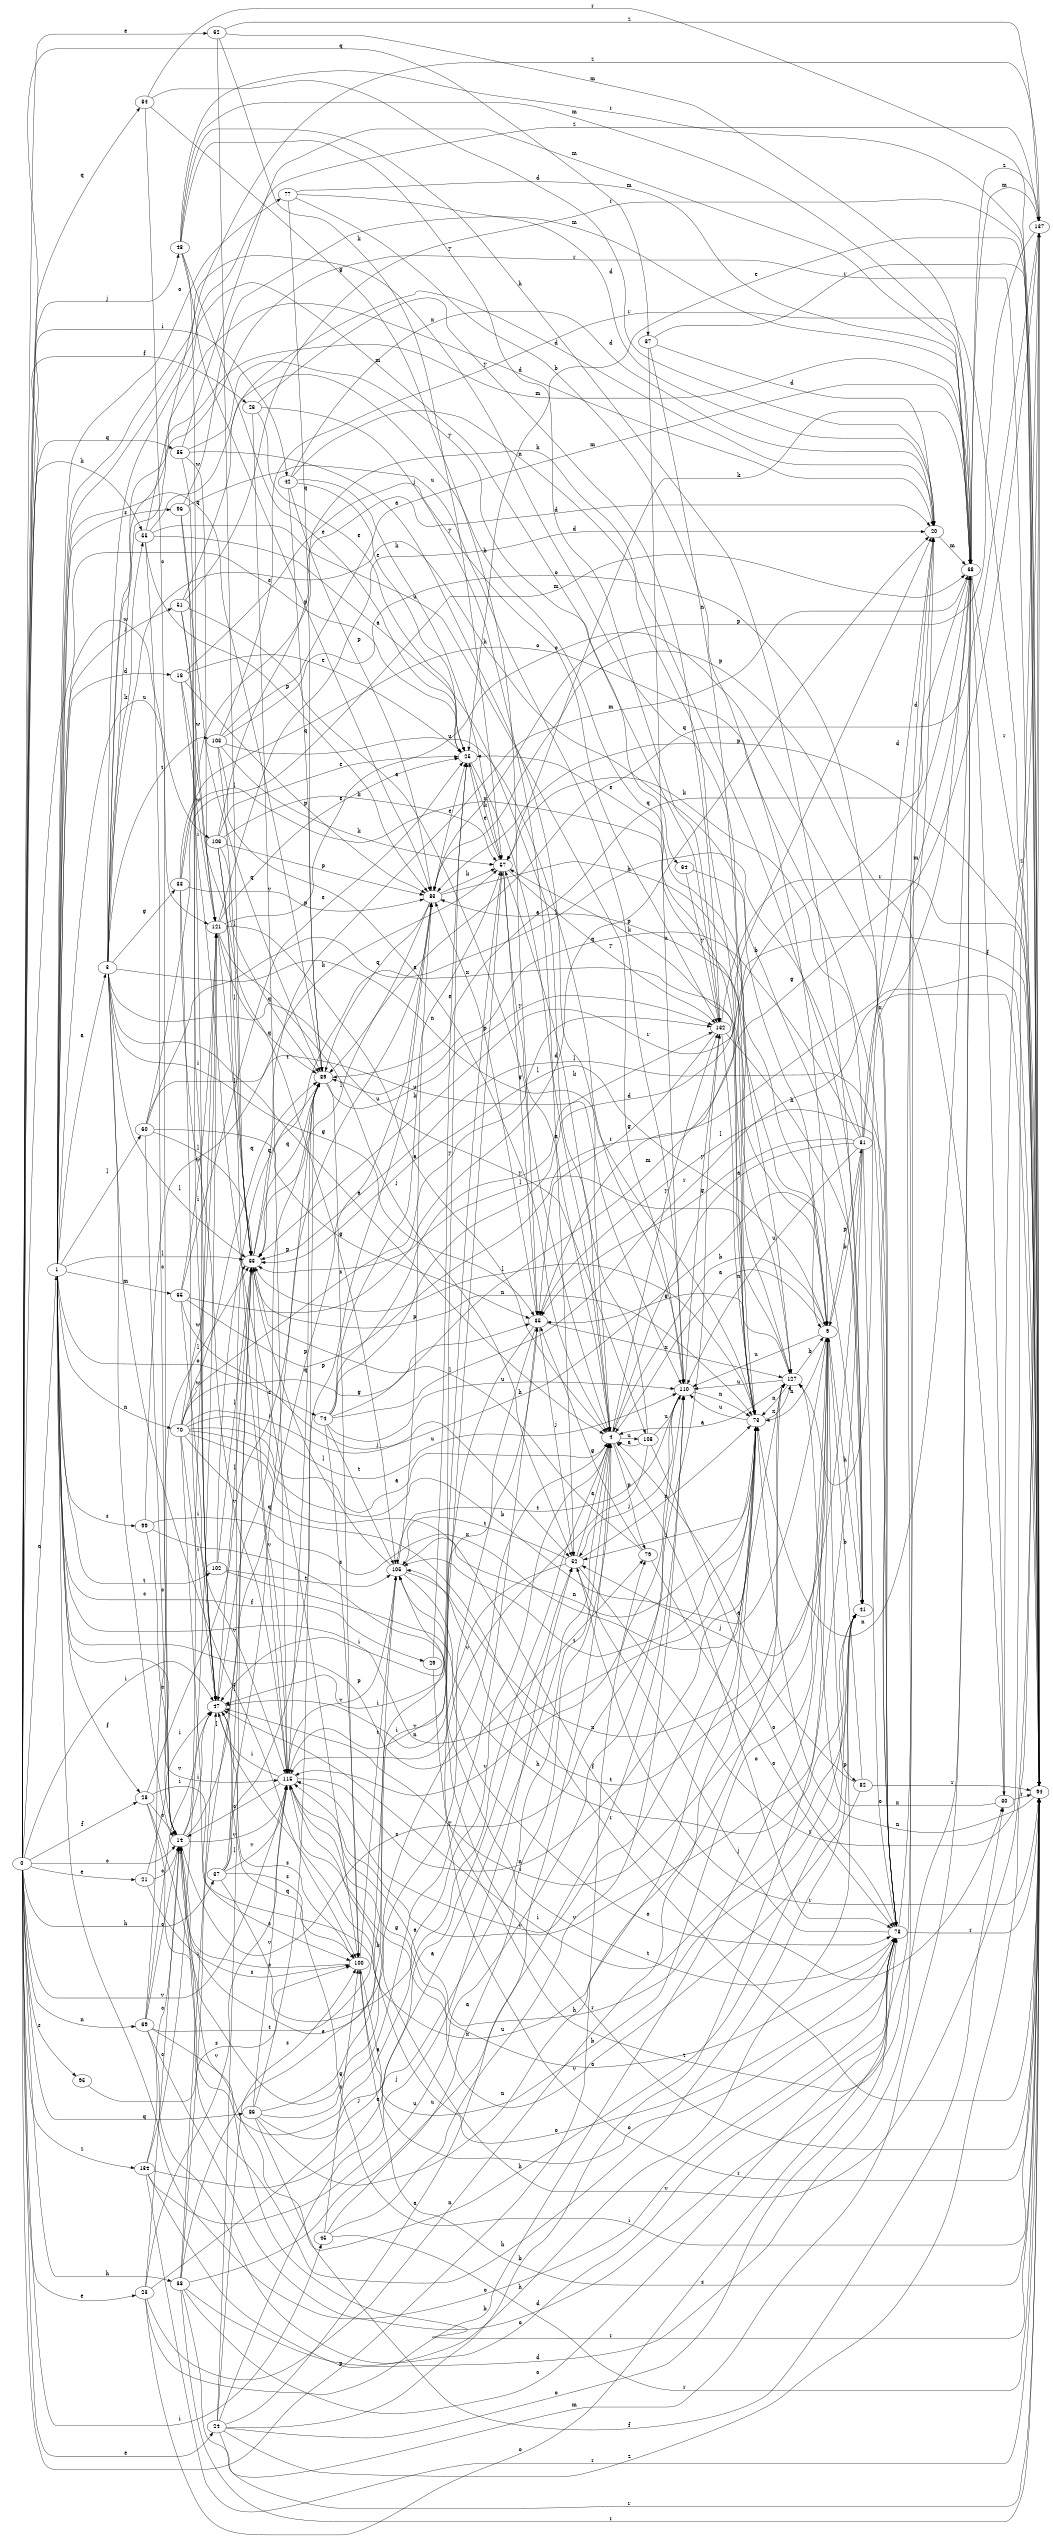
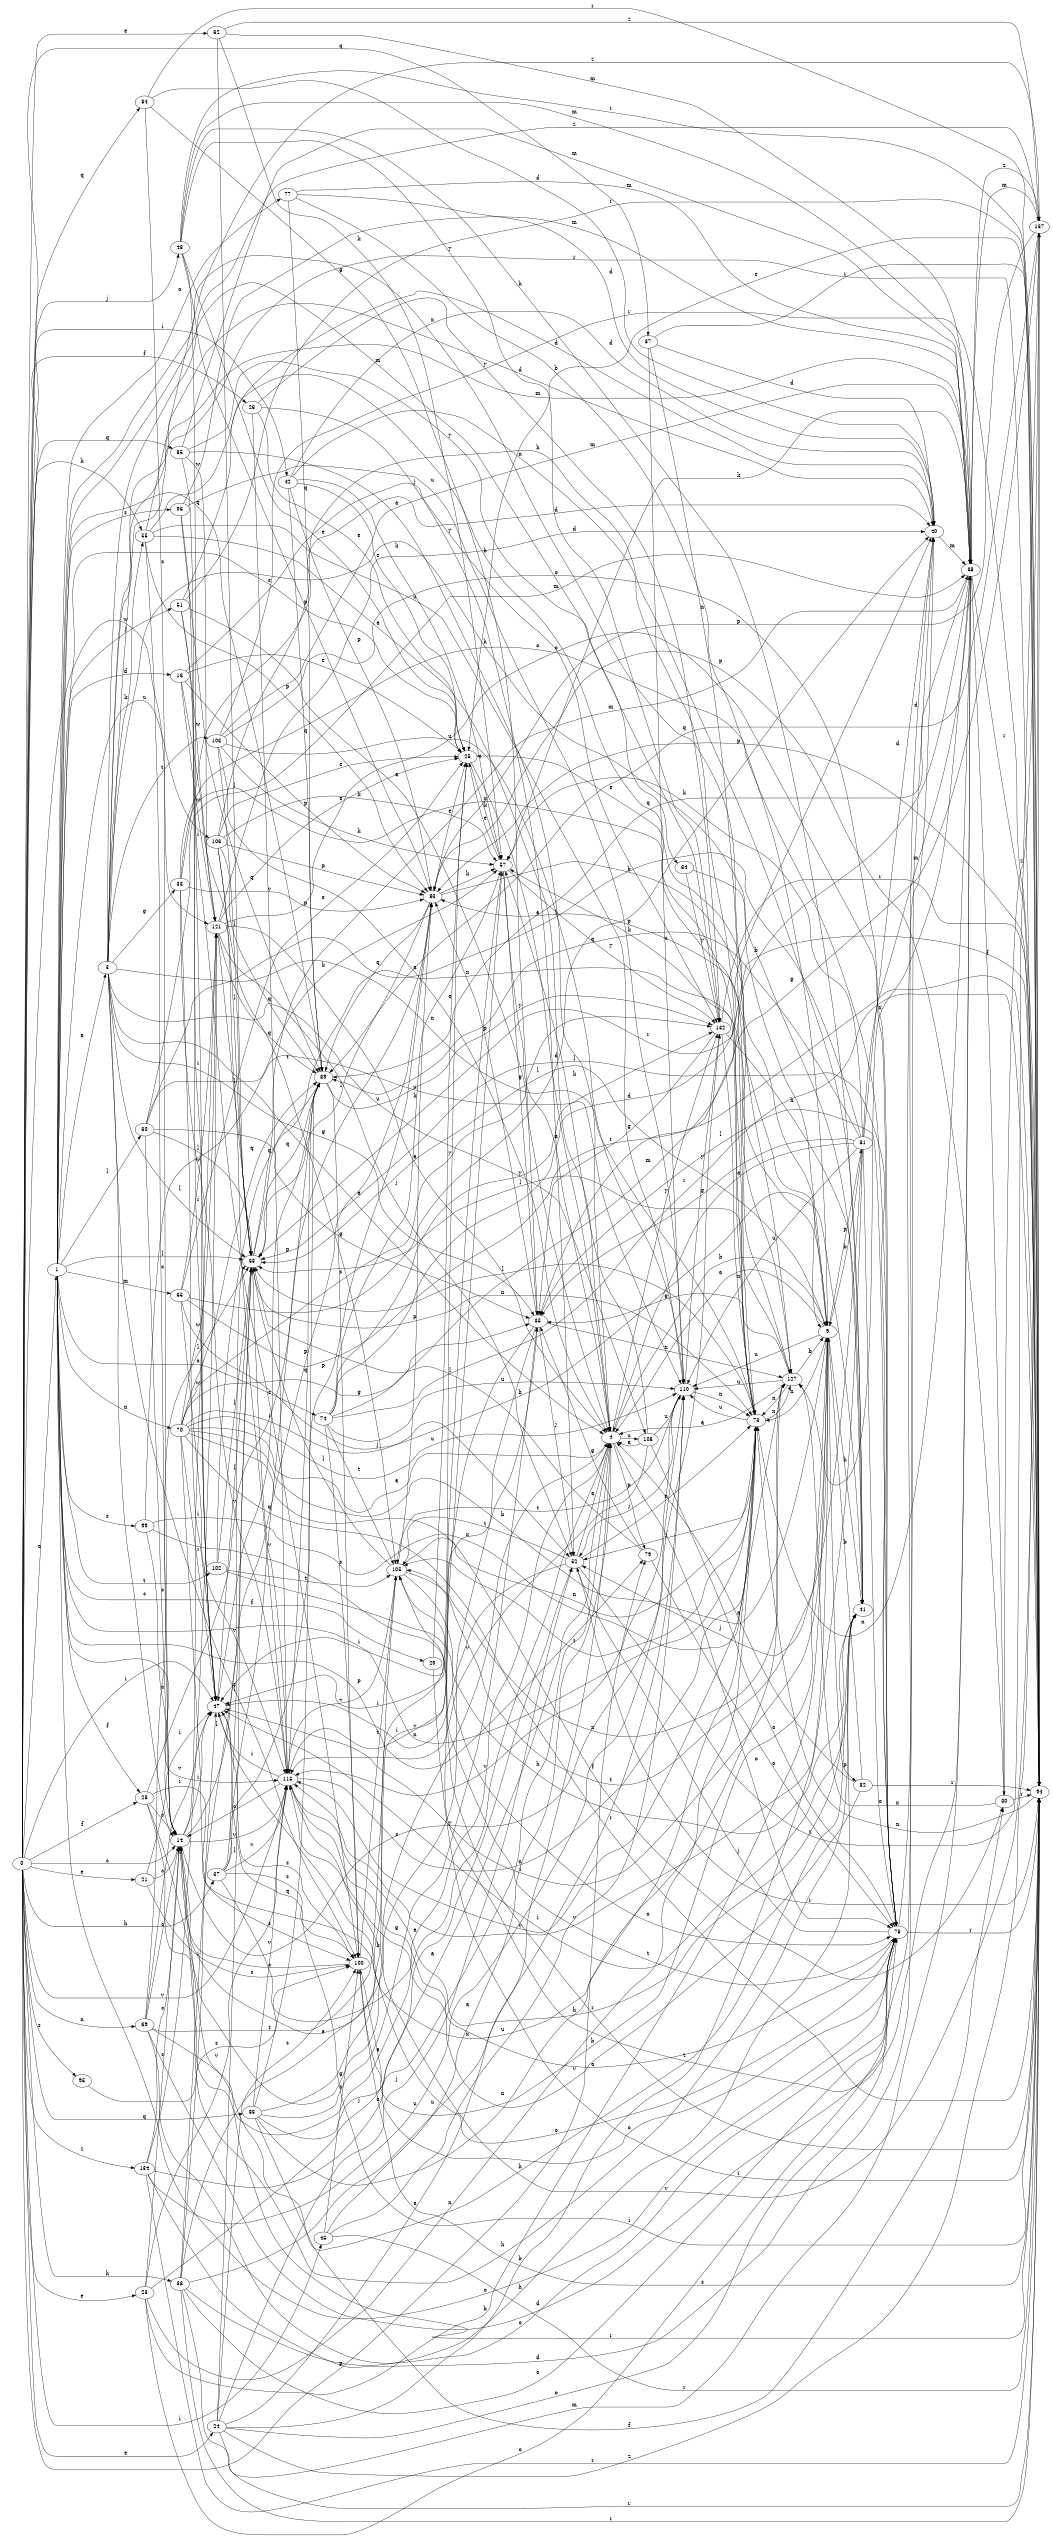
(934, 532) -> (934, 532)
